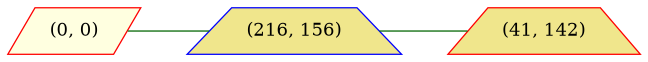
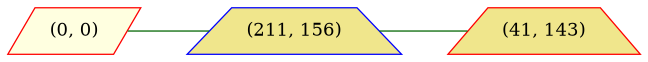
(294, 31) -> (294, 31)
(544, 31) -> (544, 31)
